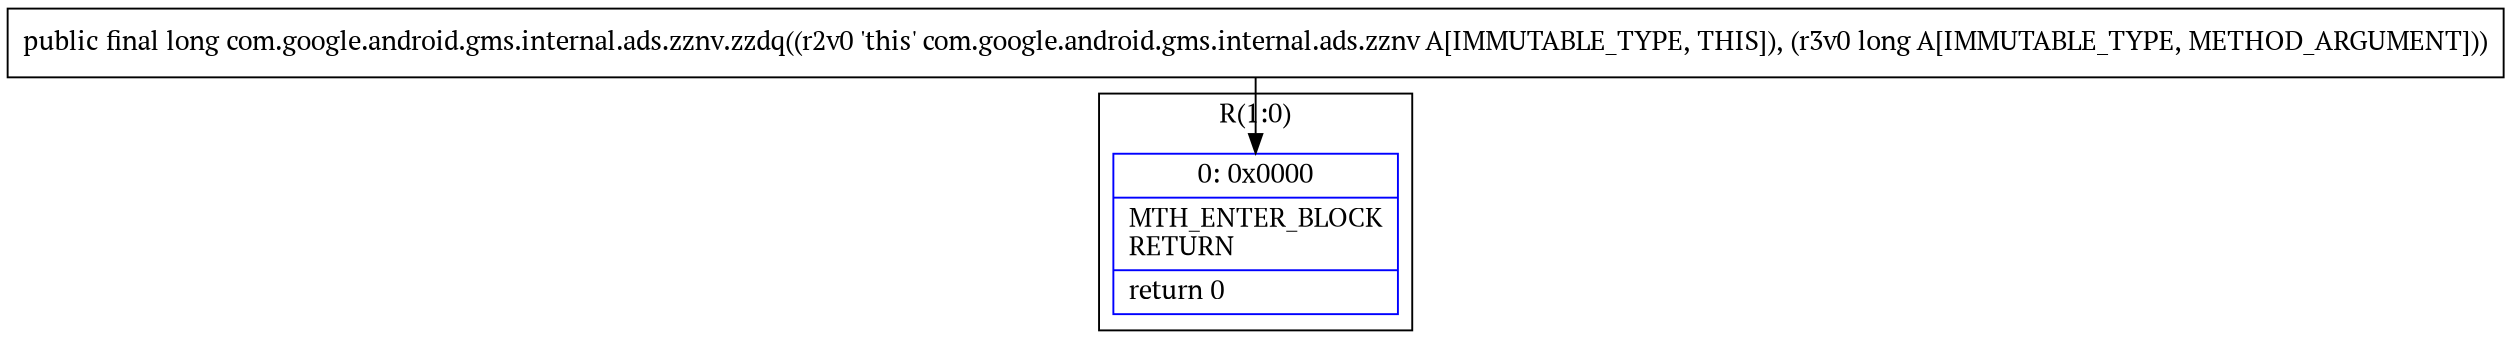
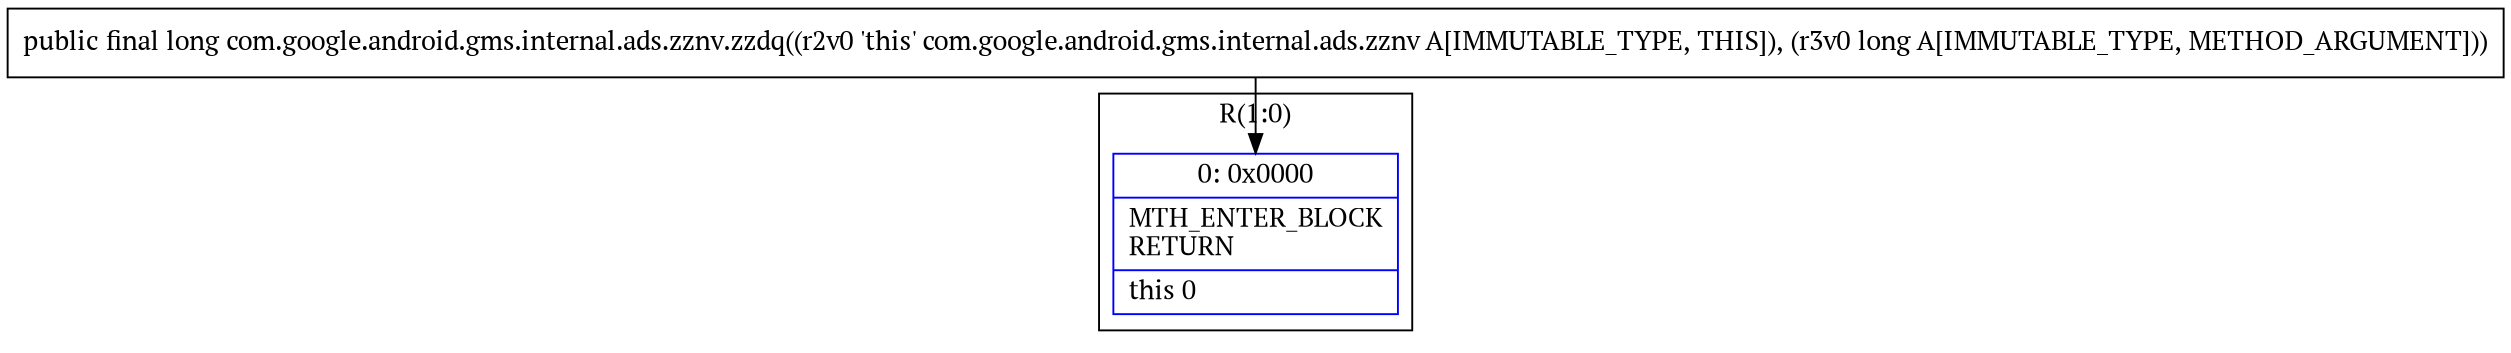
(1177, 291) -> (1163, 291)
